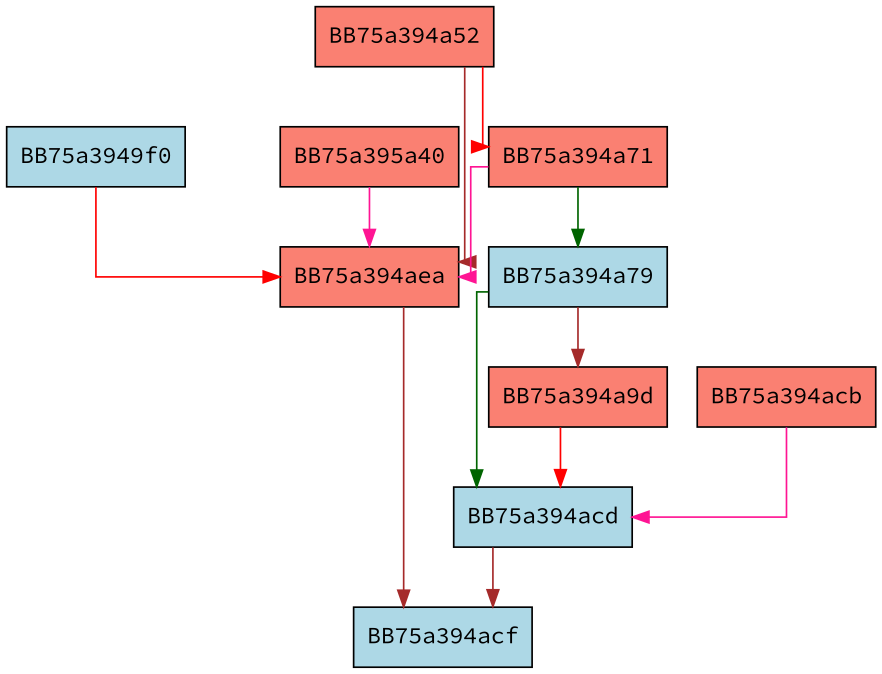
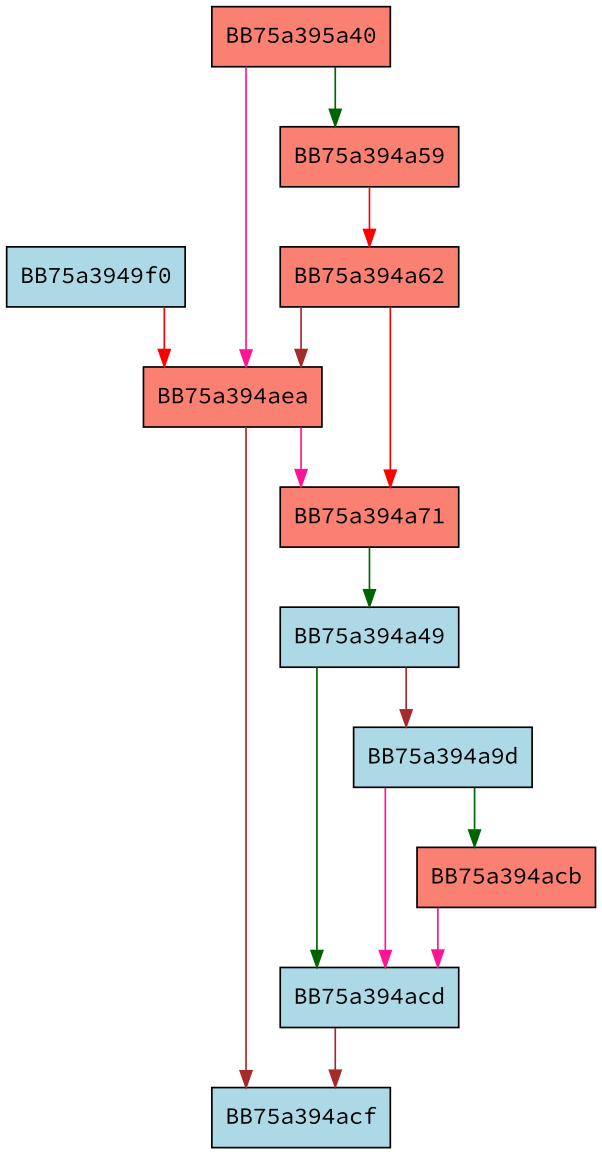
(405, 37) -> (369, 277)
none -> (369, 157)
(471, 214) -> (301, 449)
(578, 277) -> (369, 637)
(578, 397) -> (443, 757)
(560, 449) -> (385, 869)
none -> (475, 809)
